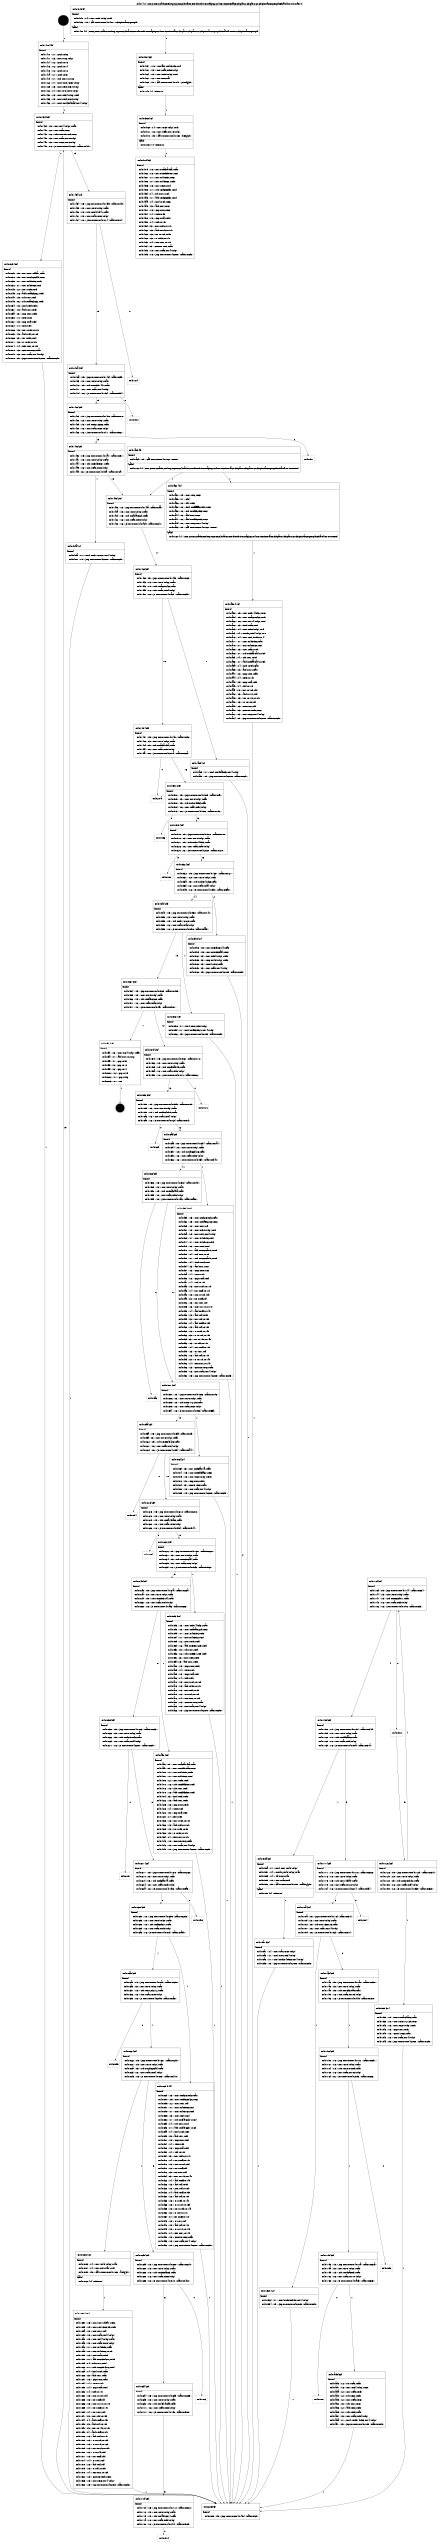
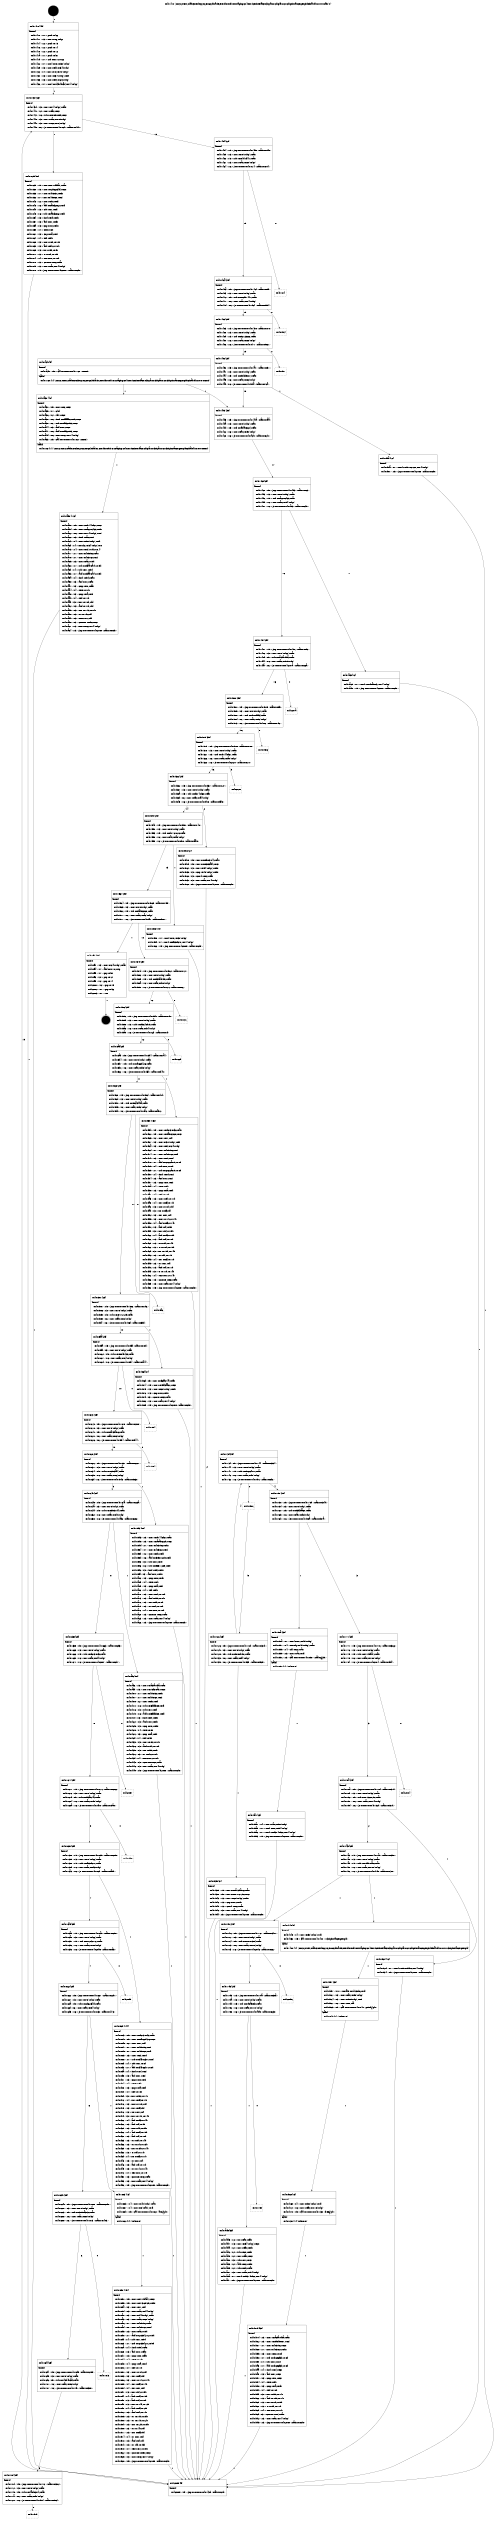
none -> (371, 1898)
none -> (244, 2456)
